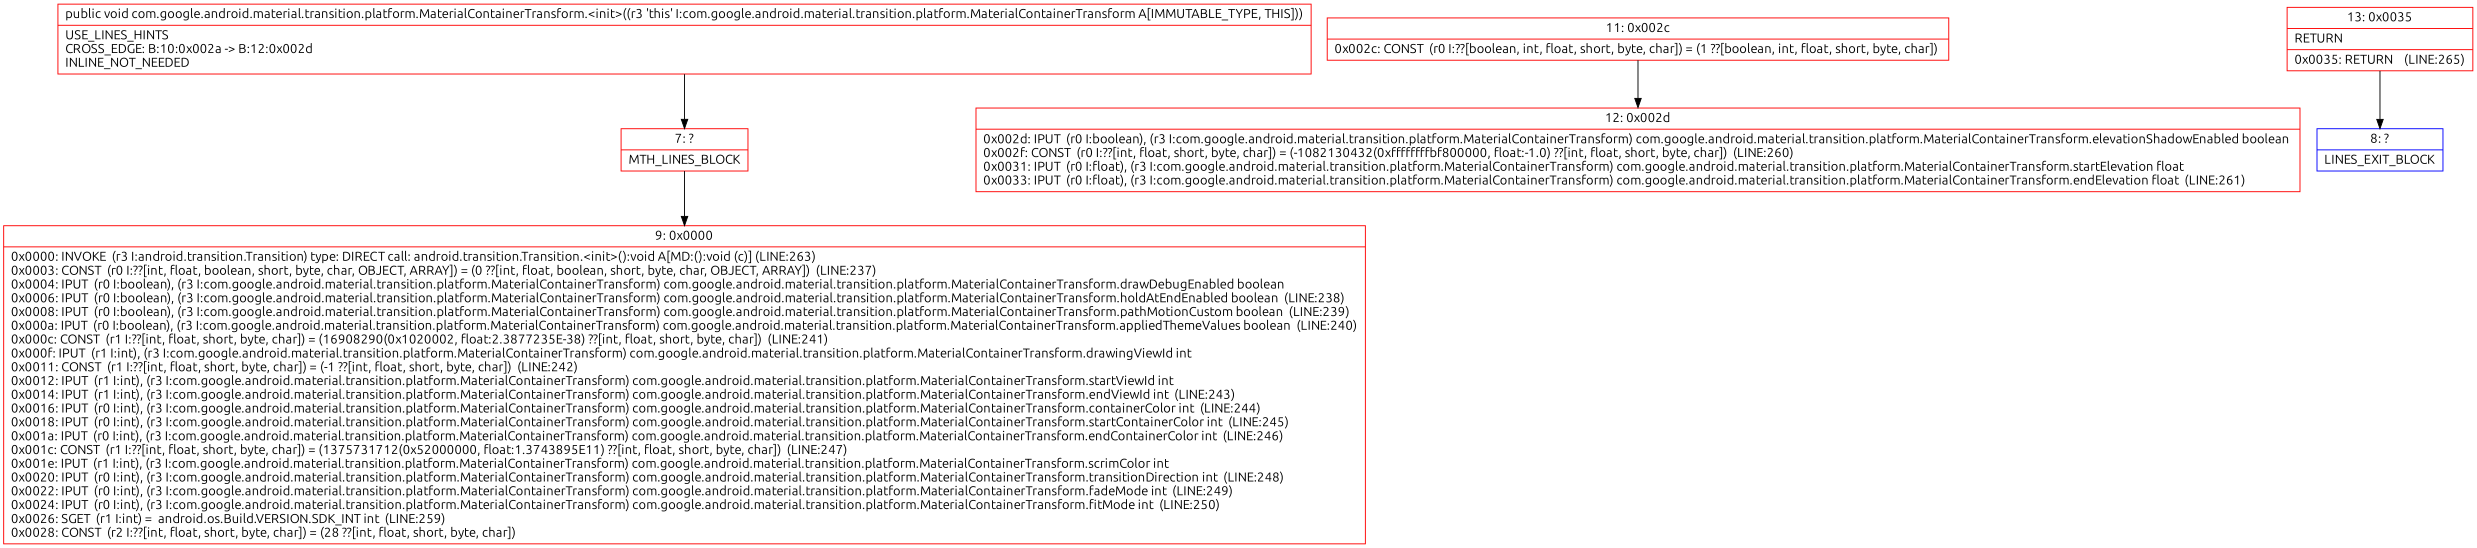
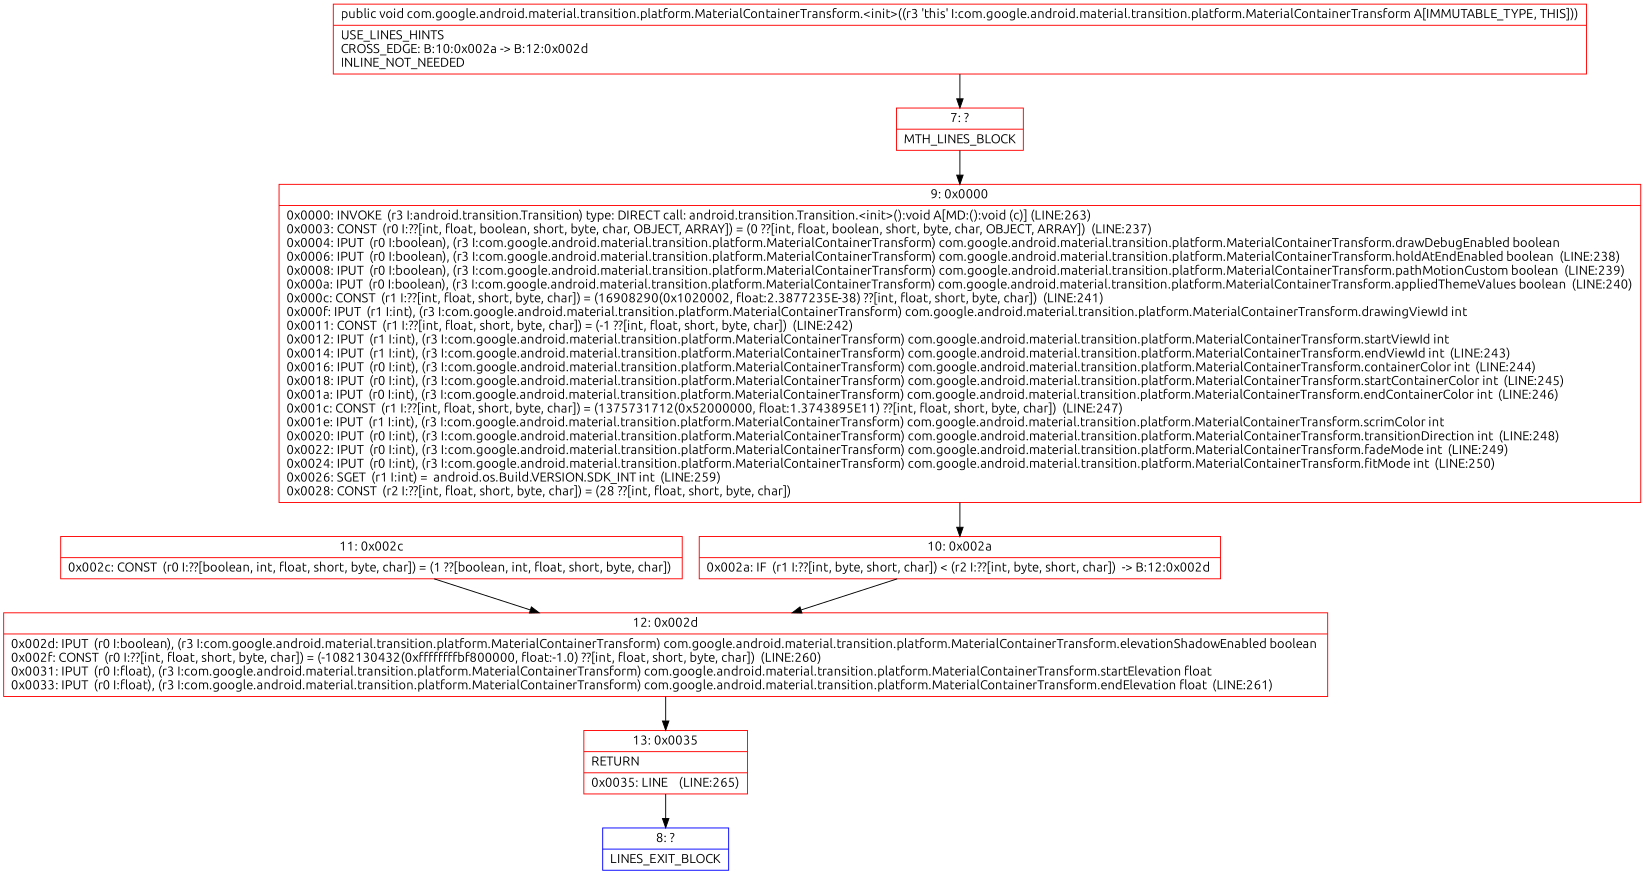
(2380, 60) -> (666, 783)
none -> (960, 558)
none -> (666, 709)
